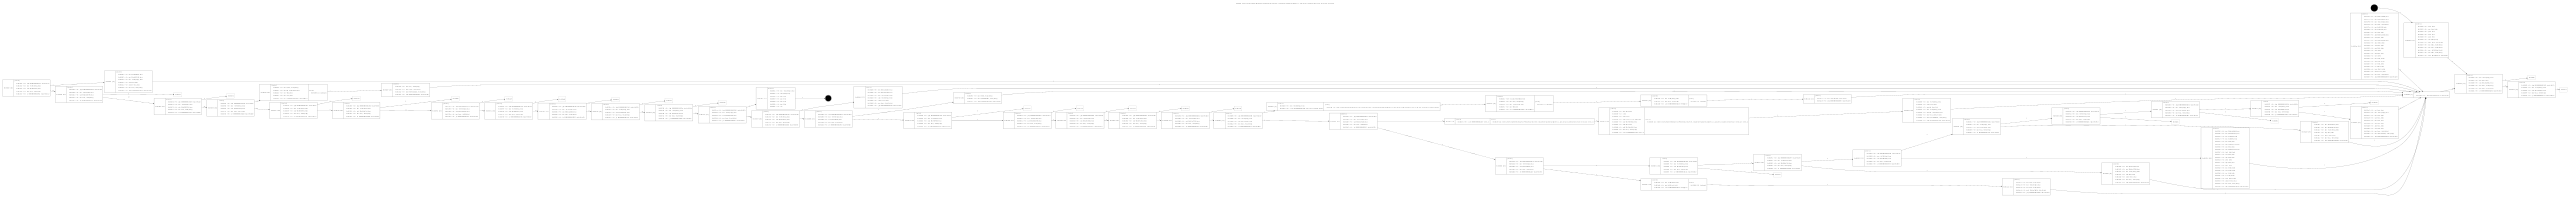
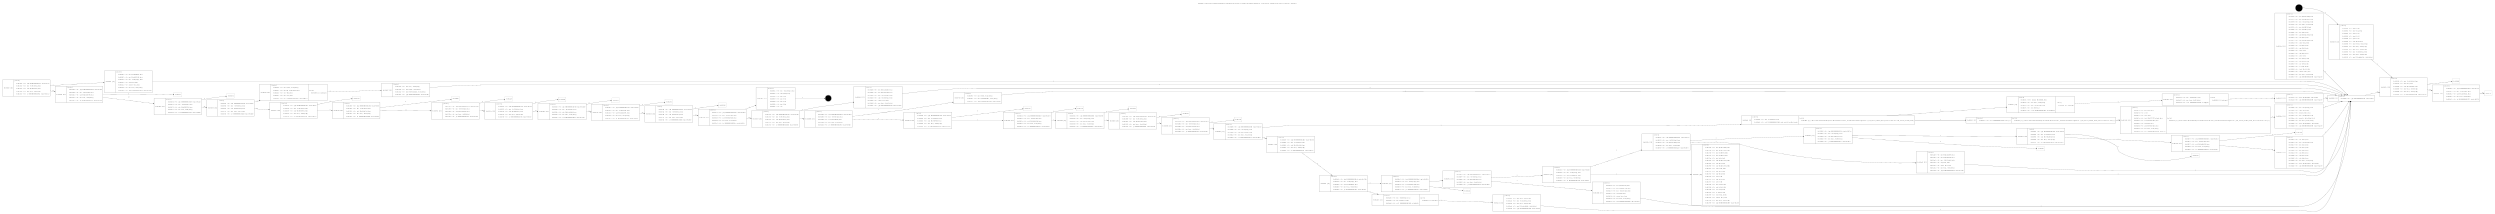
(1411, 121) -> (1940, 120)
